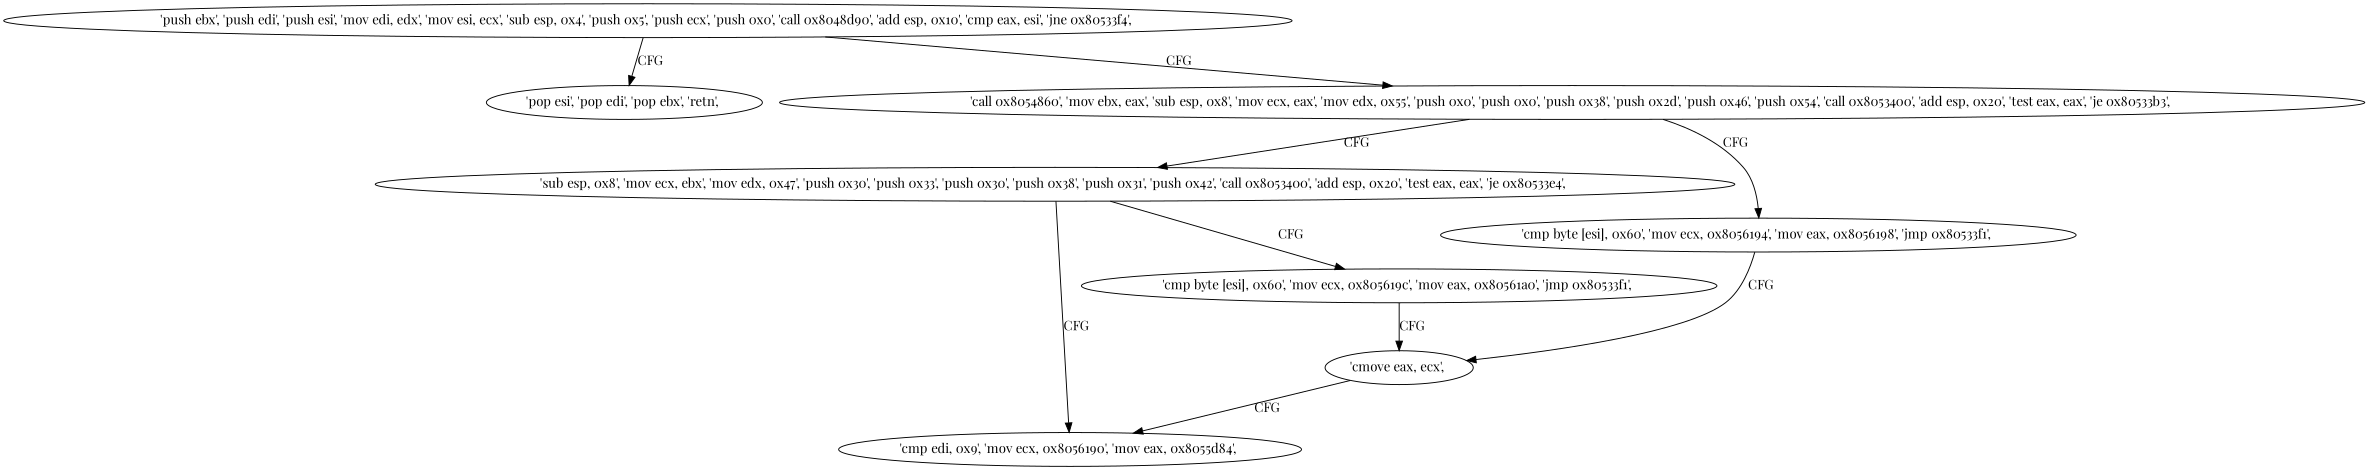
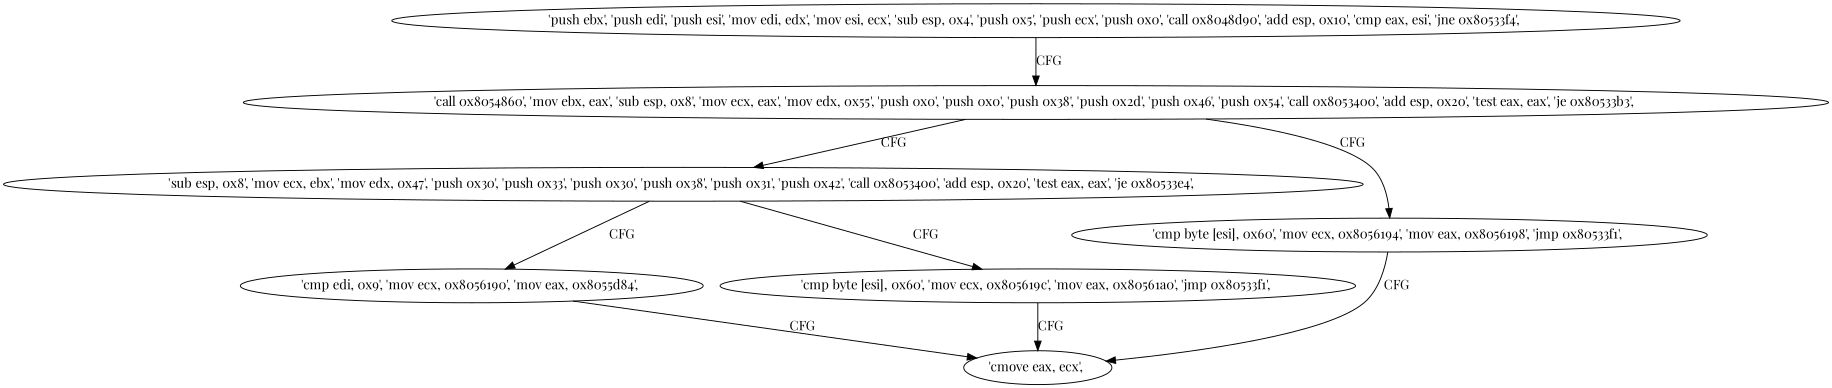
(624, 102) -> none
(1247, 406) -> (770, 329)
